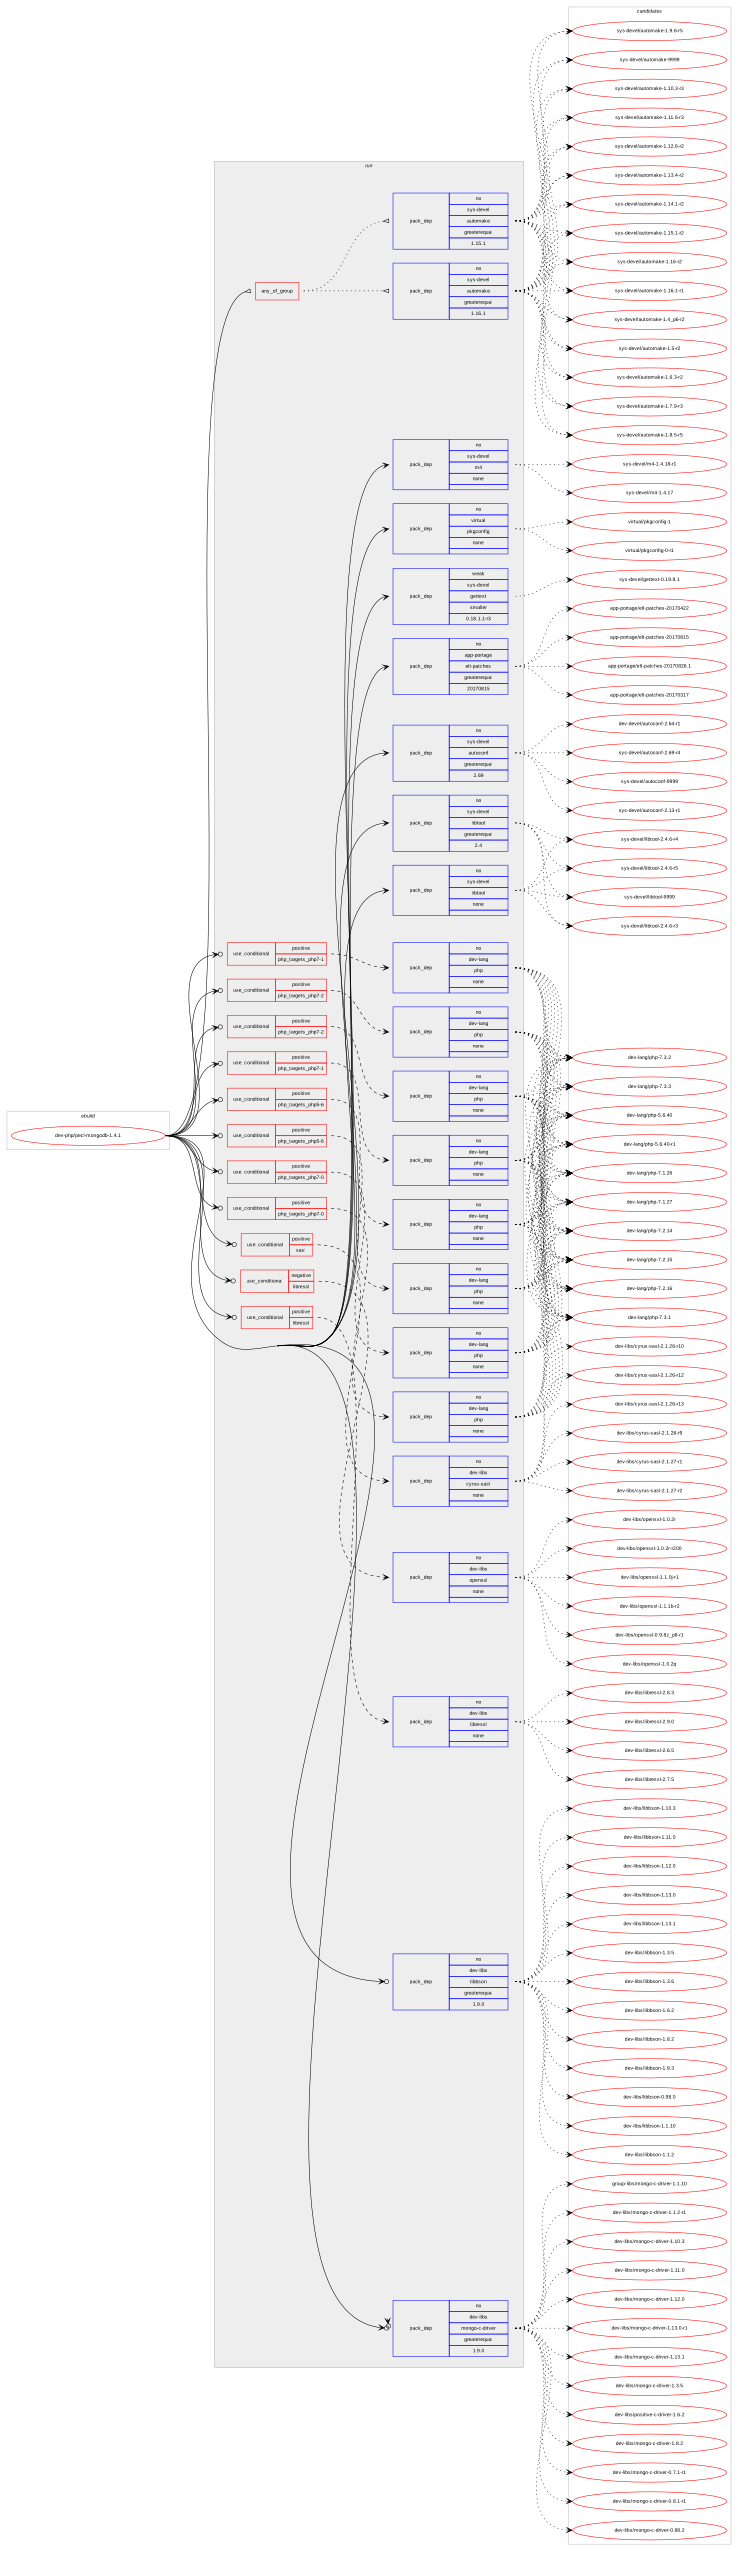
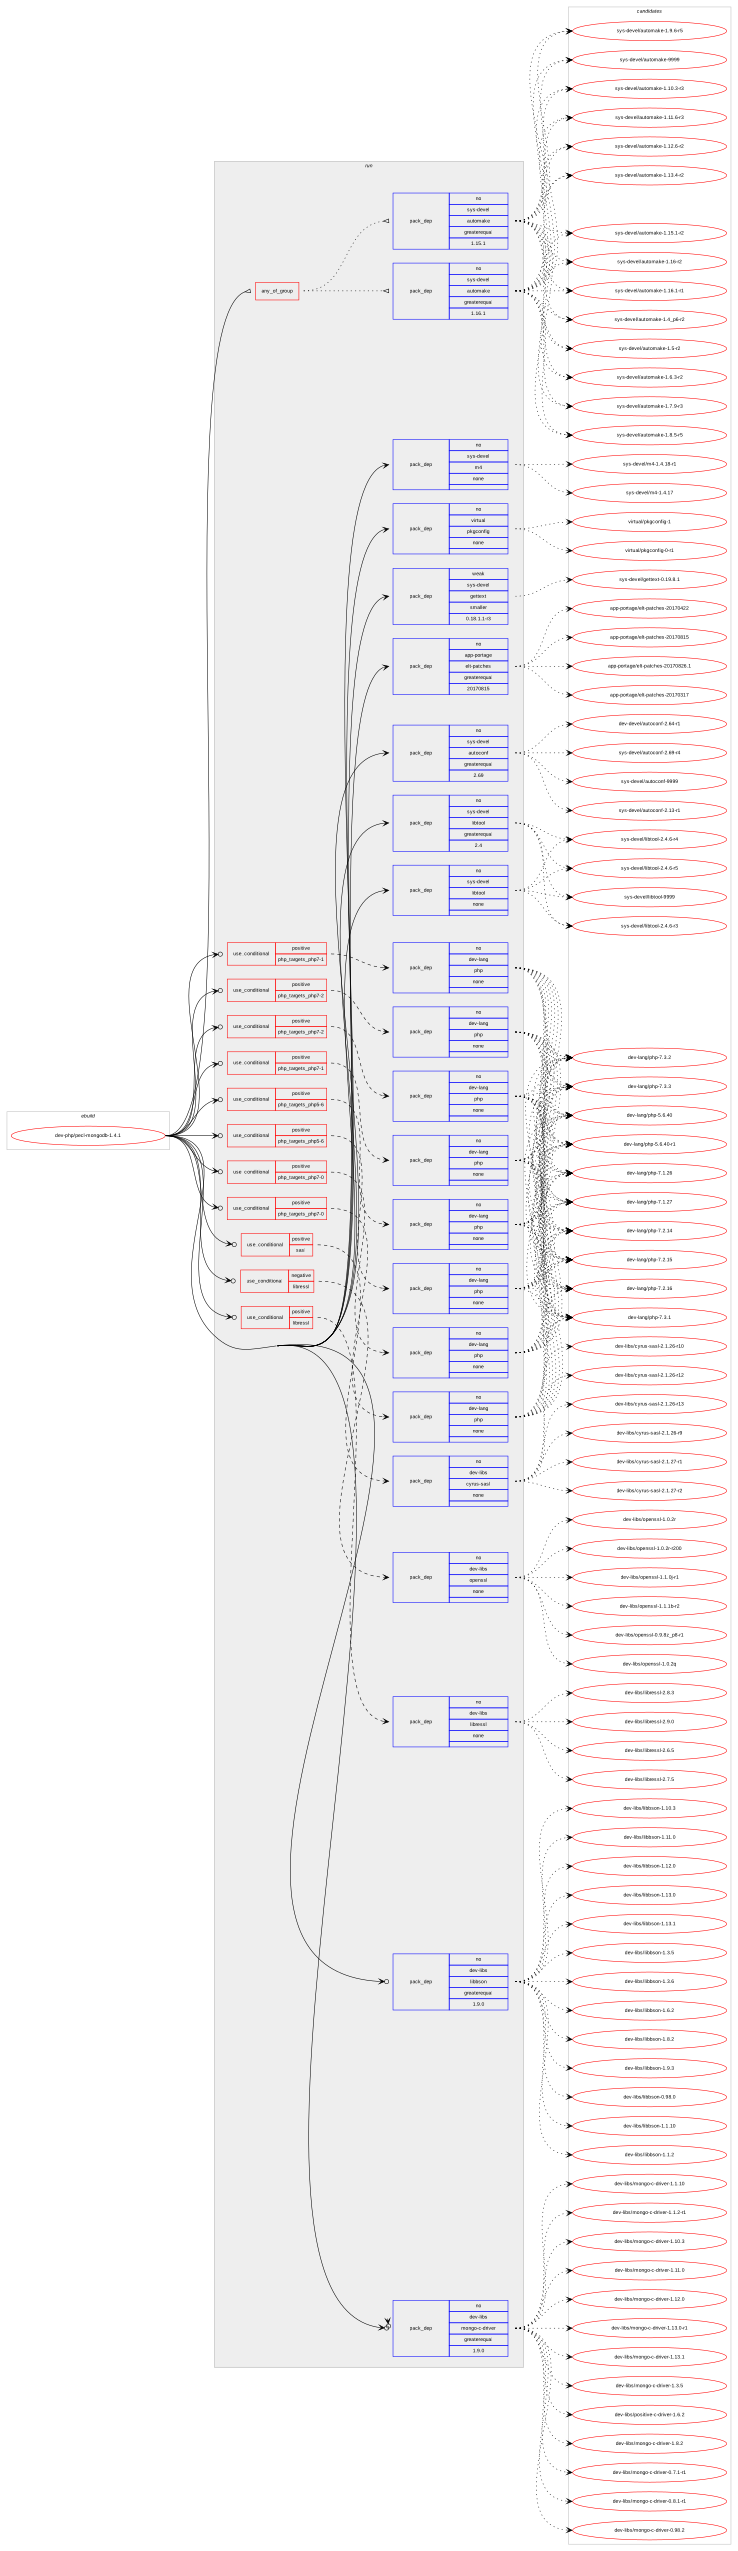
(650, 204) -> none
(650, 2184) -> (650, 2184)
